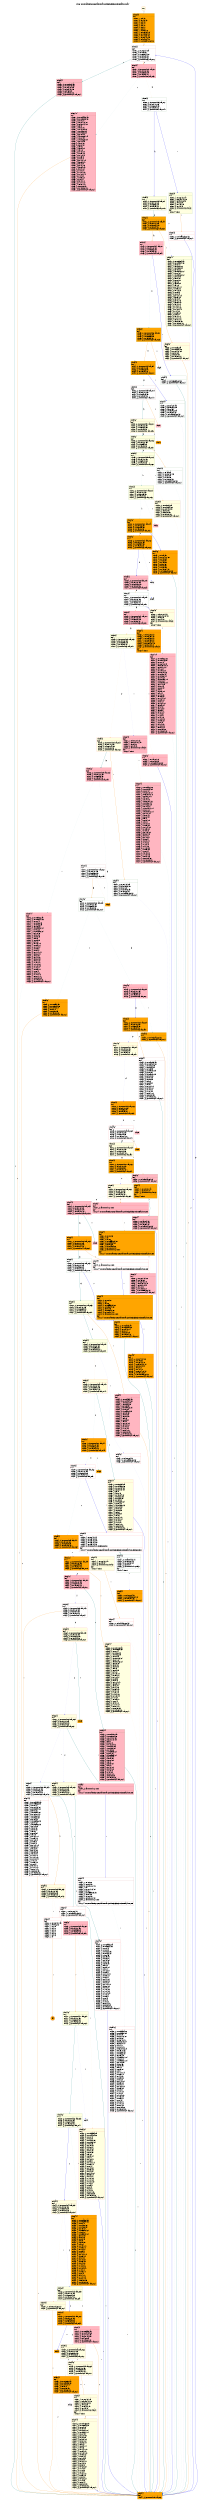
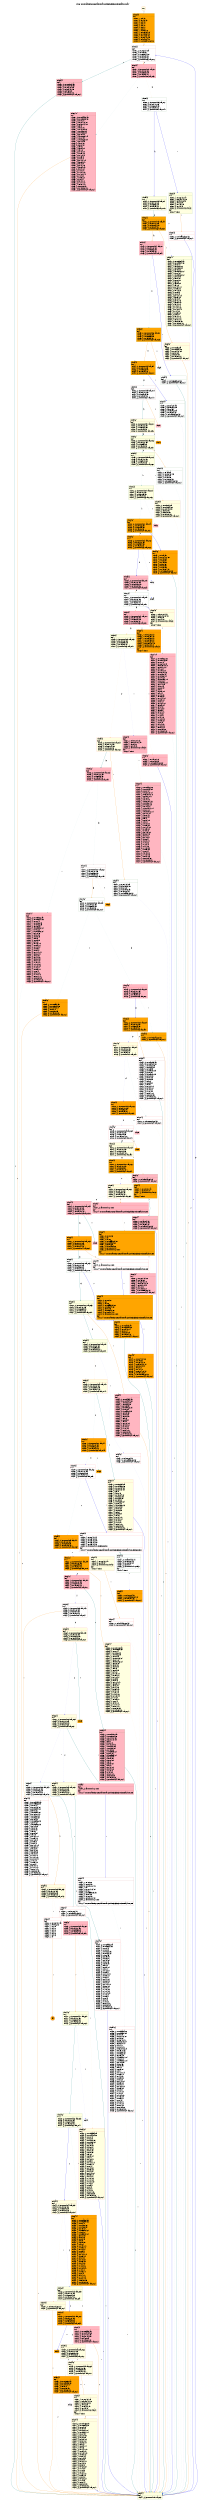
(105, 842) -> (96, 823)
none -> (149, 1120)
(150, 2496) -> (150, 2496)
